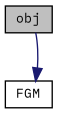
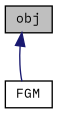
(38, 50) -> (20, 64)
